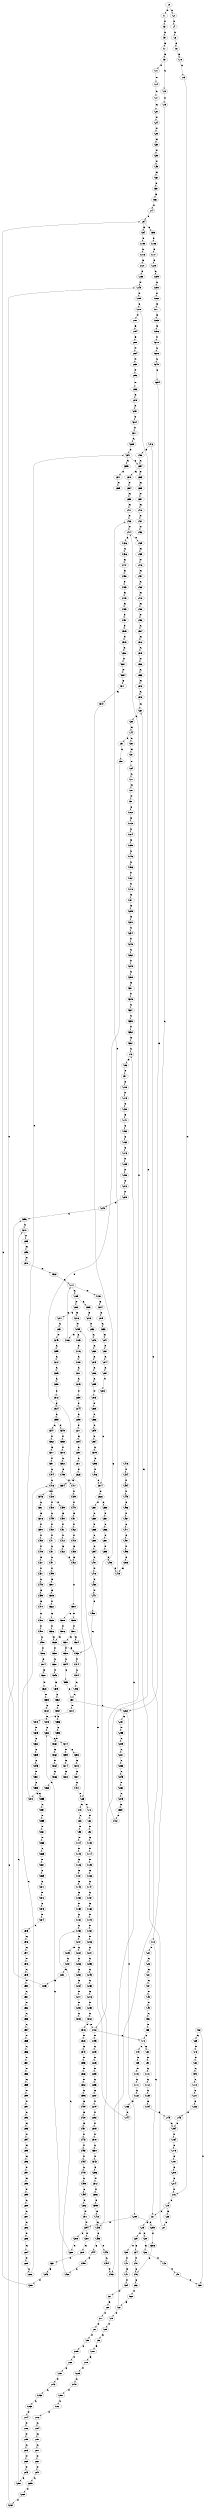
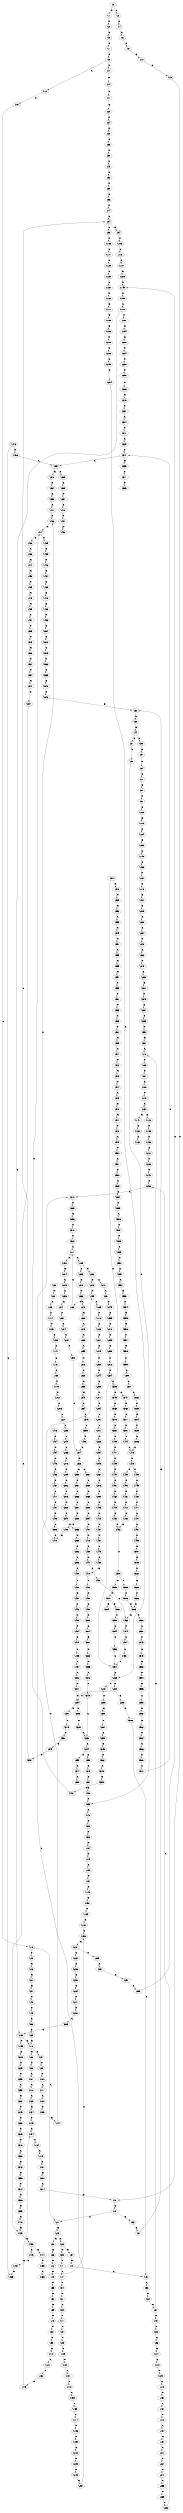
(124, 1147) -> (146, 1114)
(72, 1705) -> (114, 1278)
(89, 1810) -> none
(202, 2157) -> (52, 2293)
